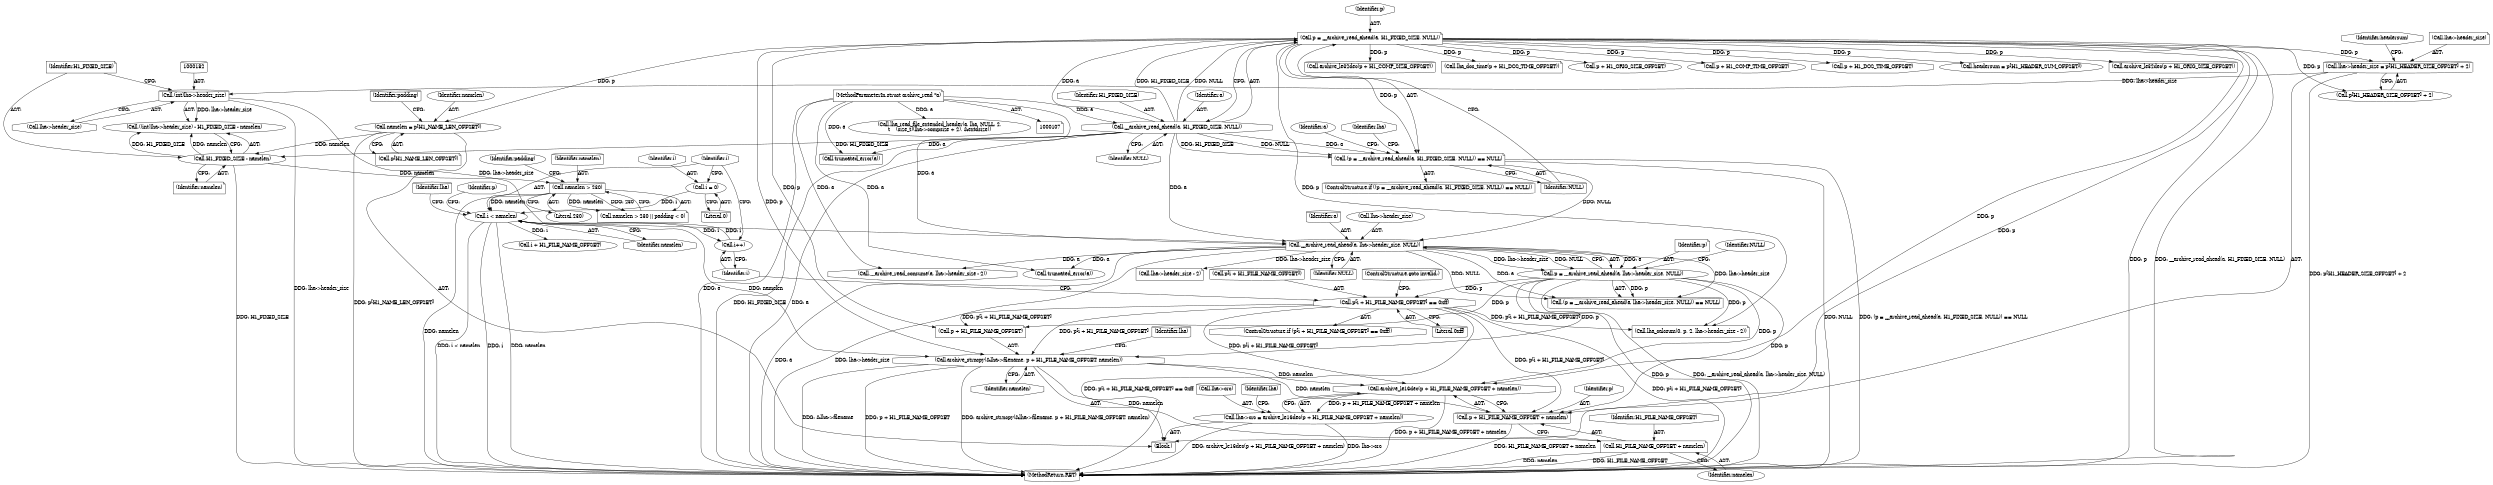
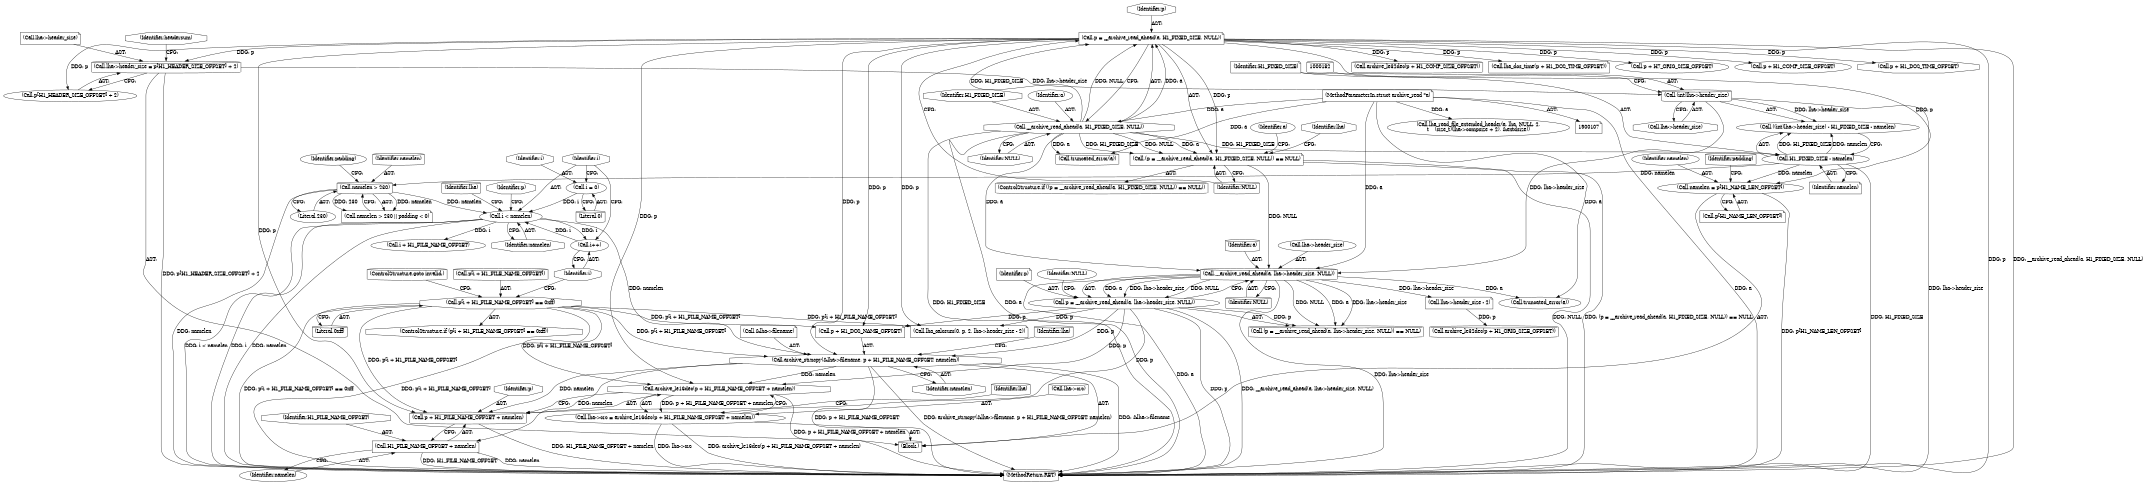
(1776, 46) -> (1475, 316)
(1625, 67) -> (1672, 67)
(1747, 67) -> (1793, 67)
(2021, 67) -> none
(1050, 128) -> (1589, 128)
(322, 141) -> (1775, 173)
(922, 274) -> none
(1479, 284) -> none
none -> (769, 332)
(981, 332) -> (860, 332)
